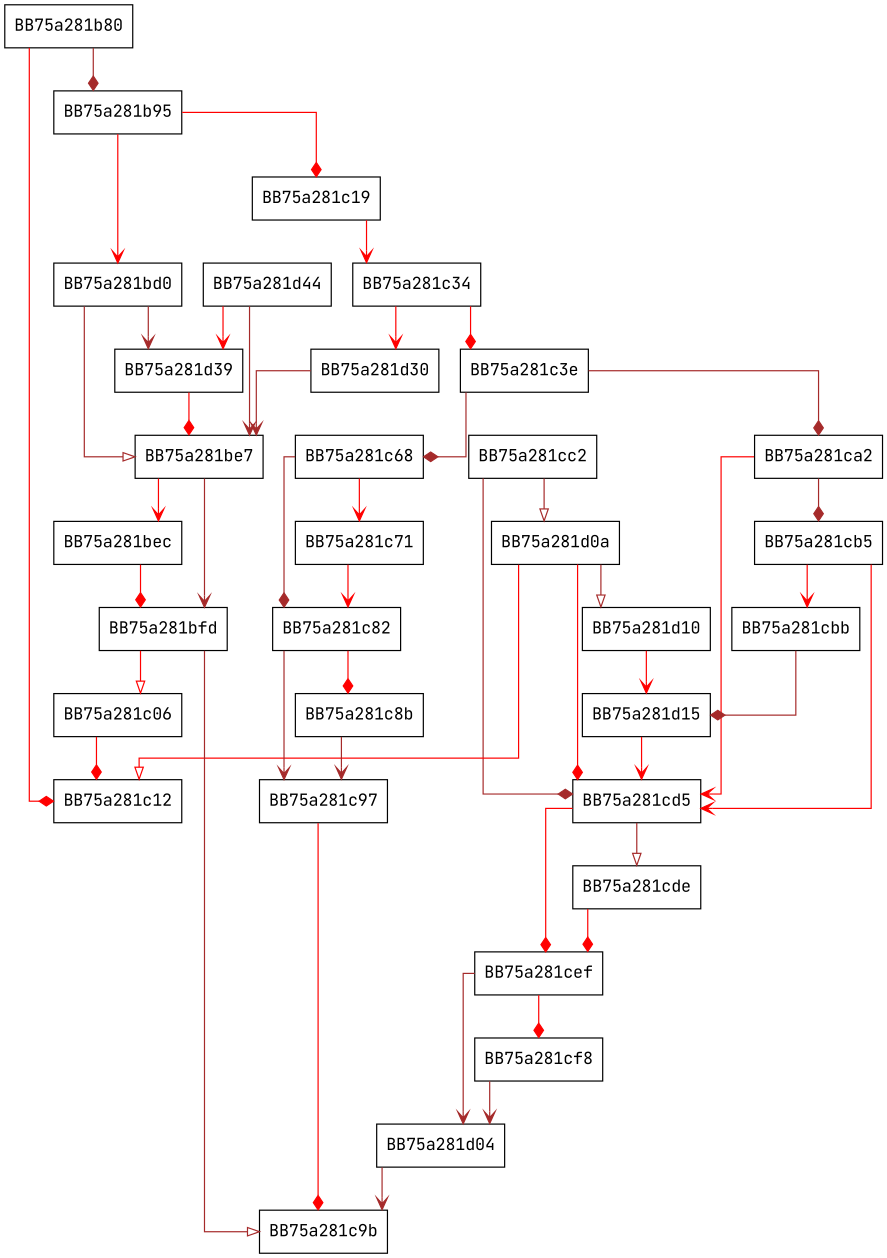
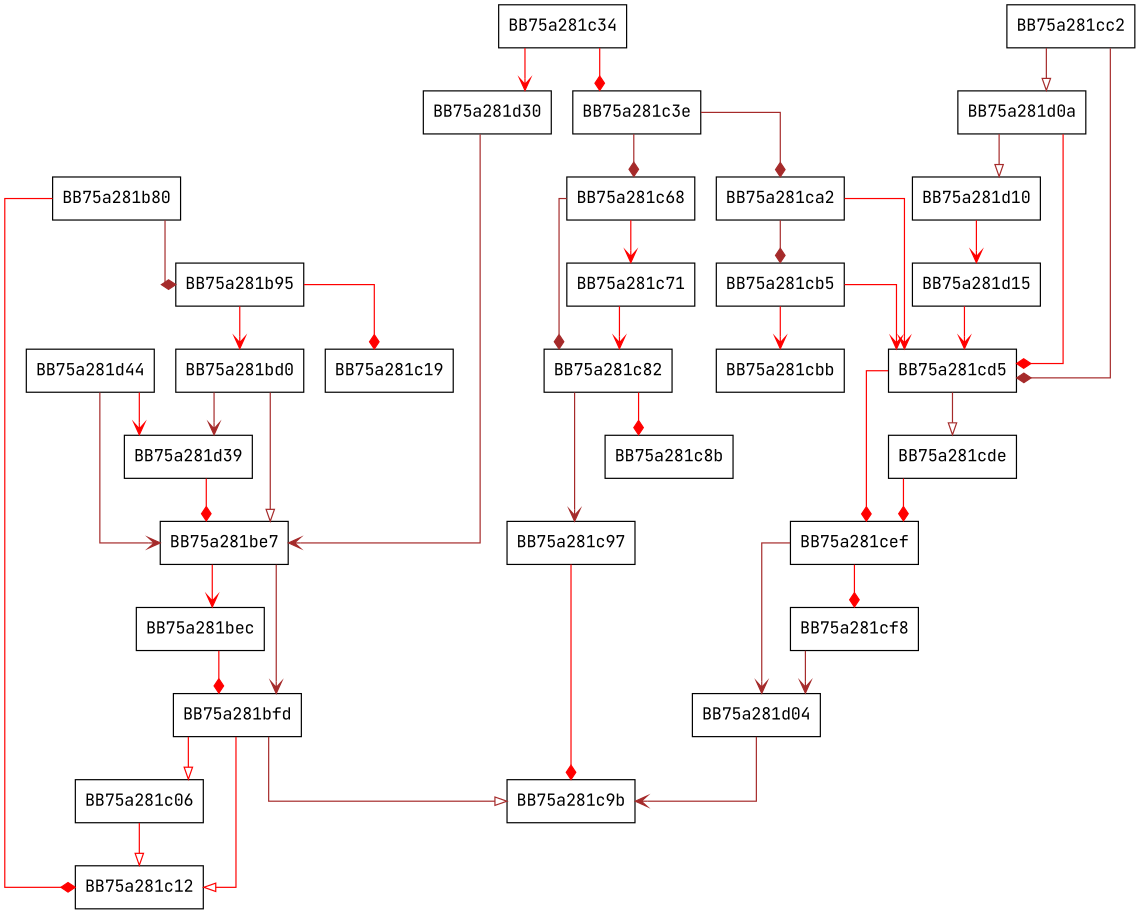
(367, 235) -> none
(793, 715) -> none
(96, 751) -> (139, 838)
(341, 751) -> none
(421, 758) -> (236, 822)
